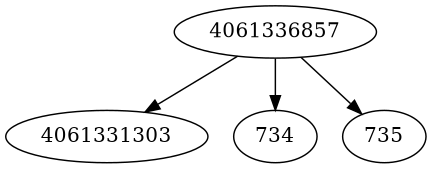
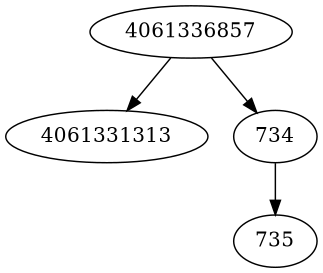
(326, 81) -> (275, 182)
(107, 137) -> (107, 137)
